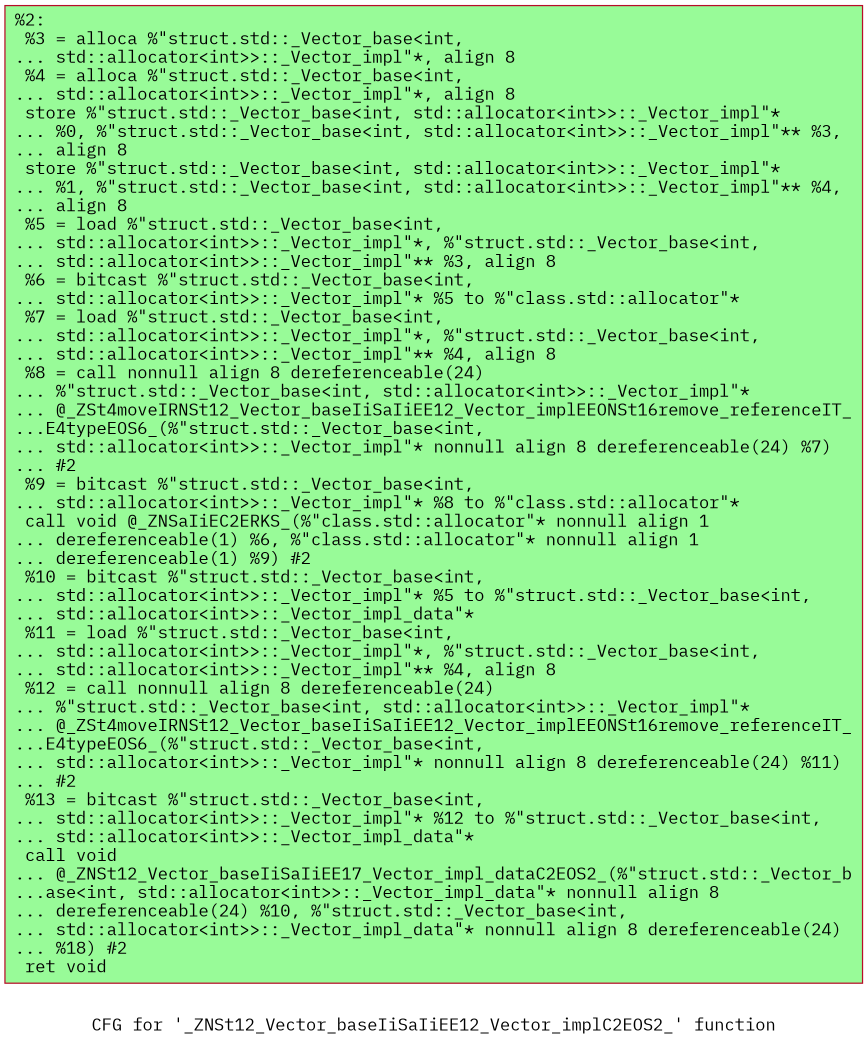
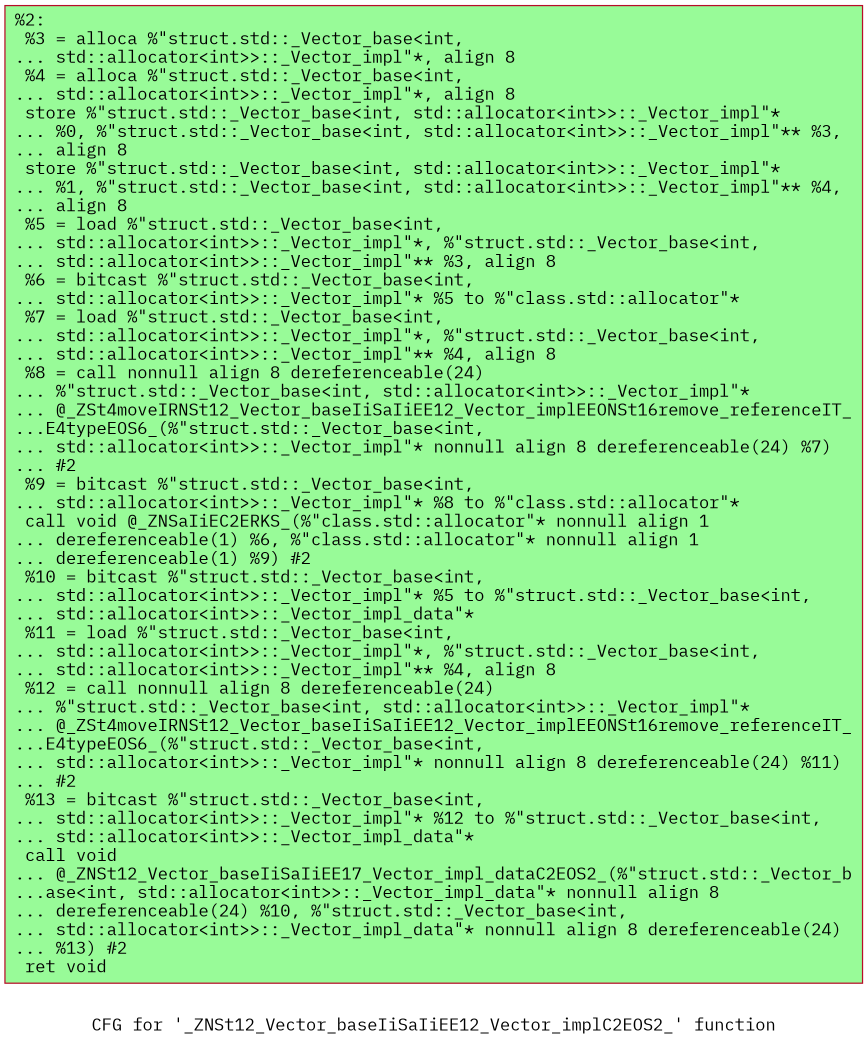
(71, 949) -> (71, 949)
